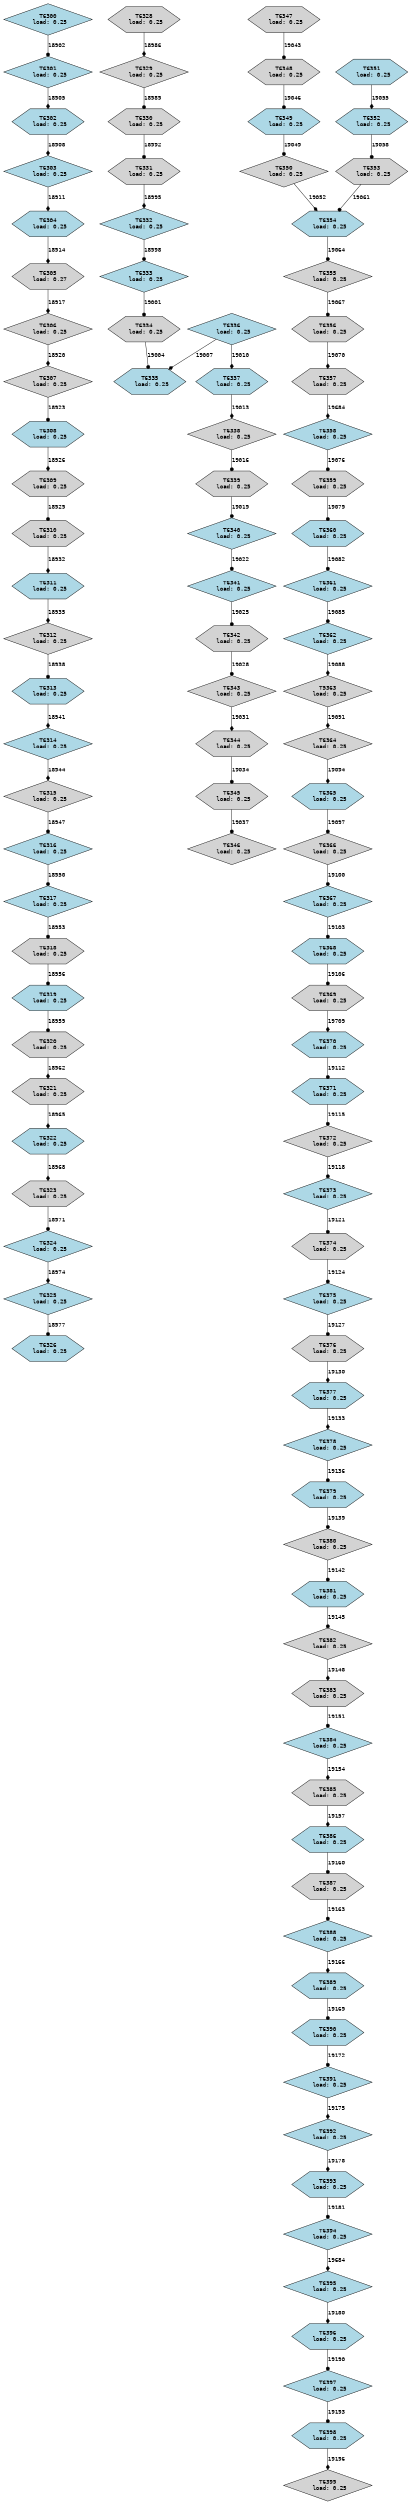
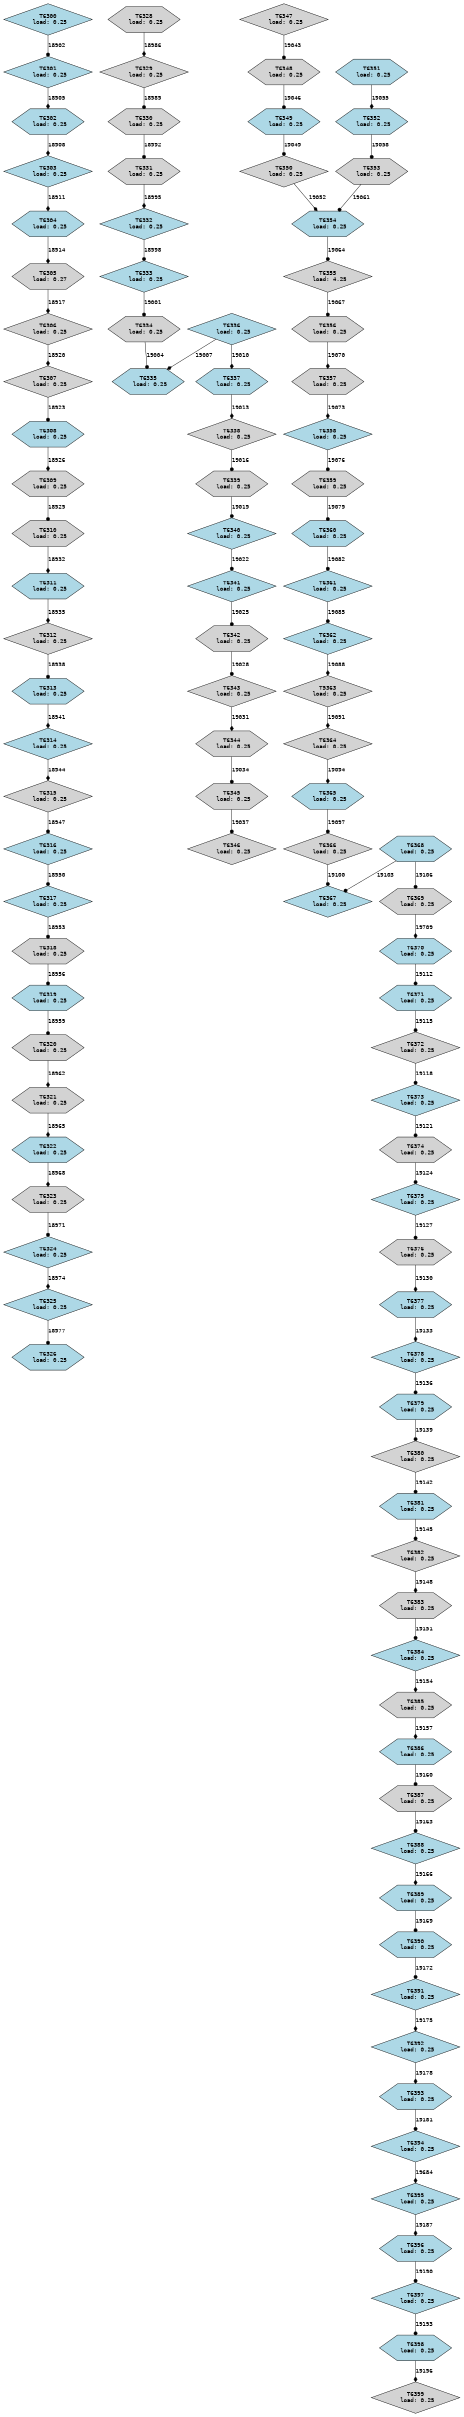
(284, 19) -> (284, 19)
(328, 276) -> (328, 277)
(336, 408) -> (336, 408)
(328, 926) -> (372, 875)
(336, 2313) -> (424, 2225)
